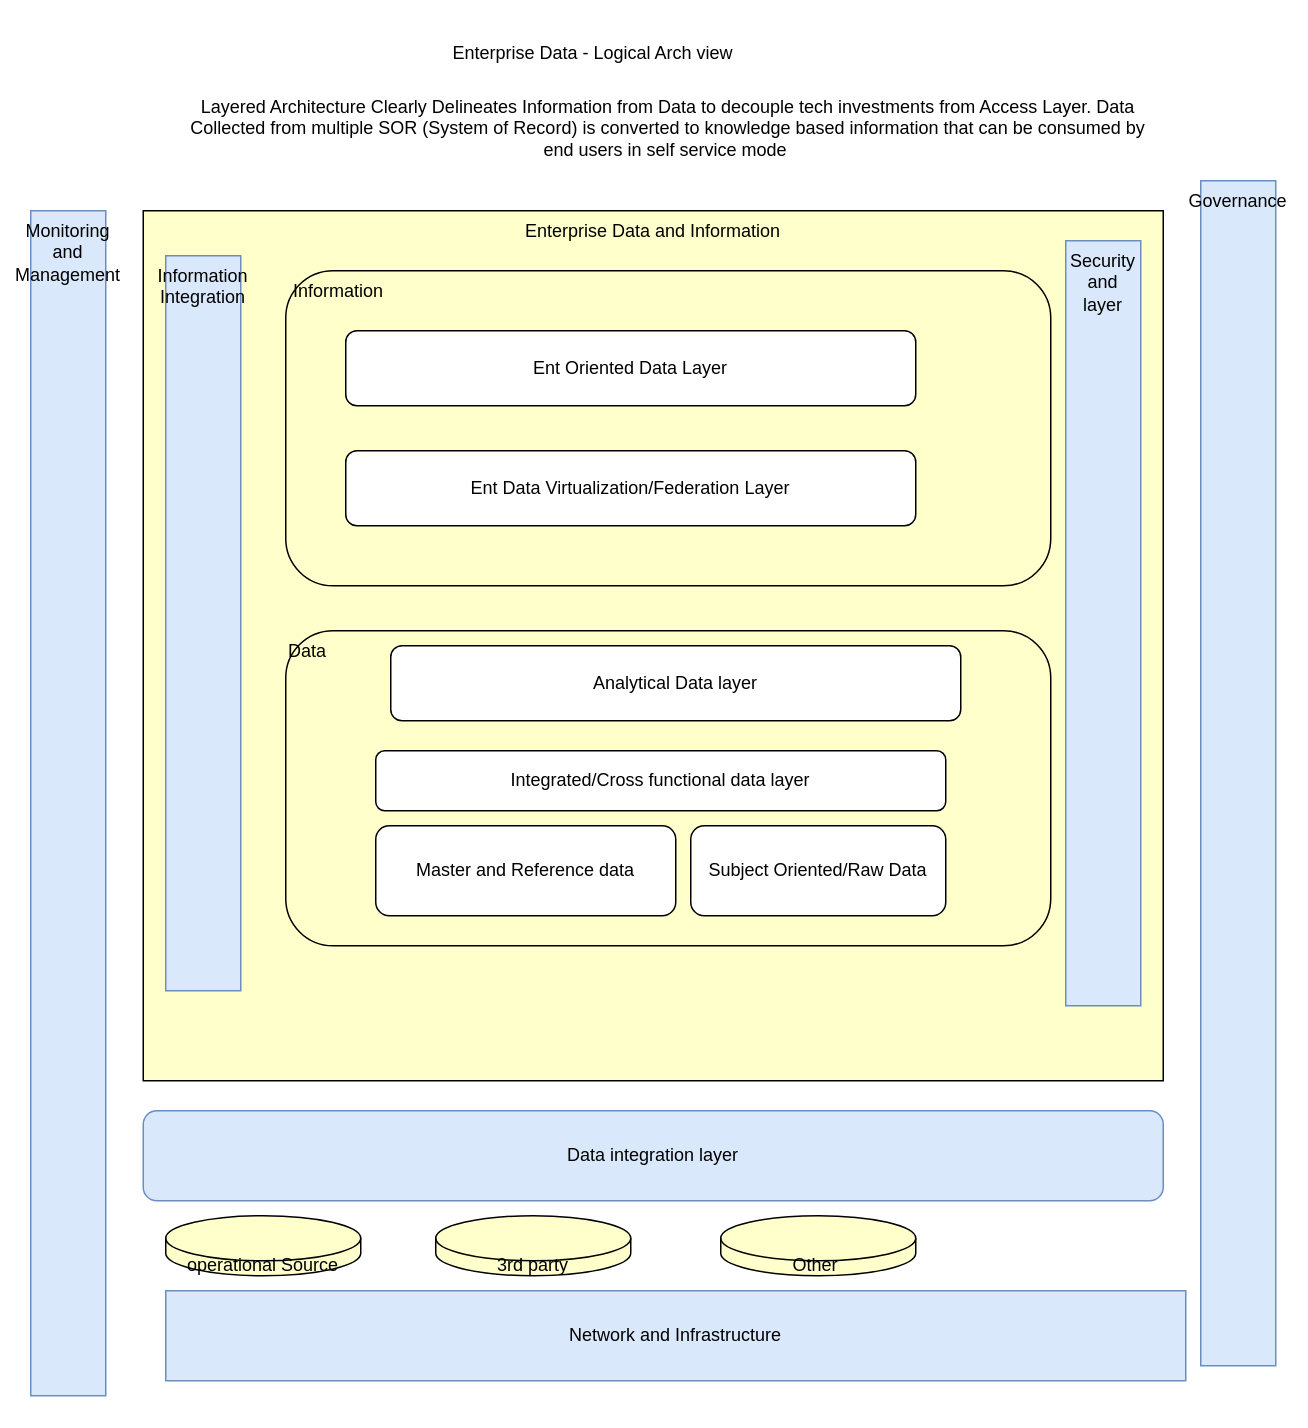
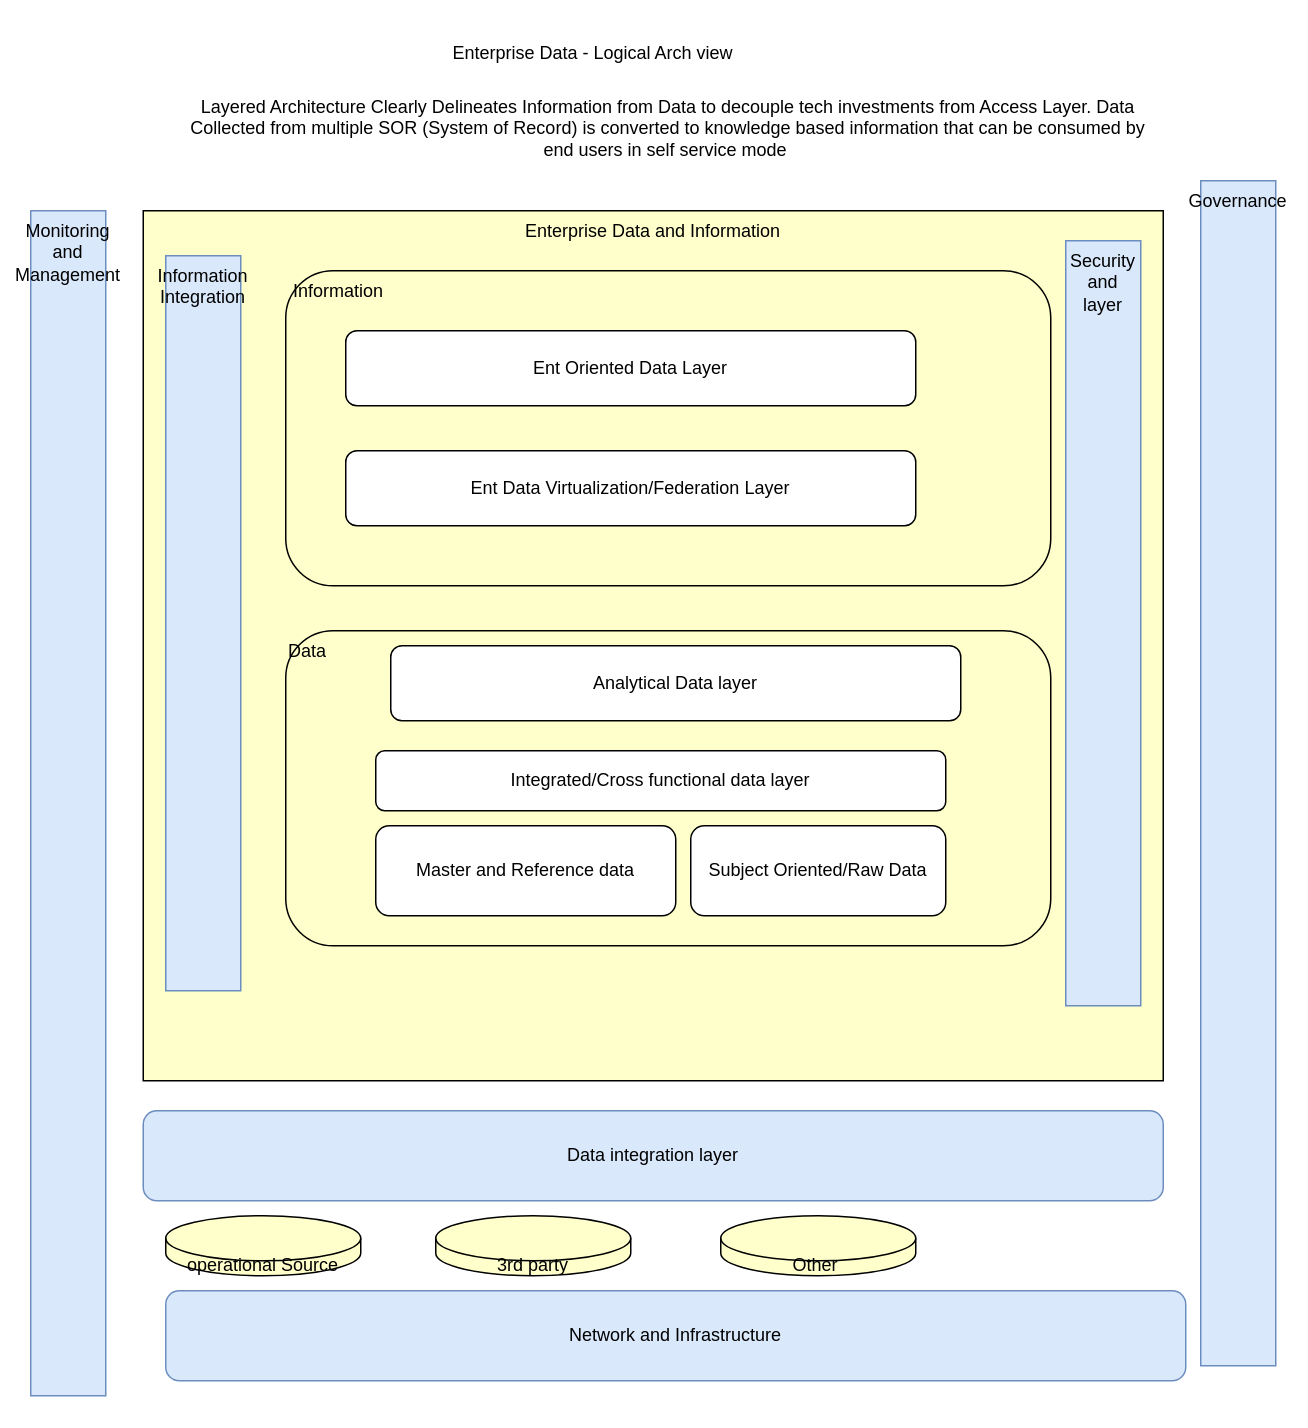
(676, 1336) -> (676, 1336)
